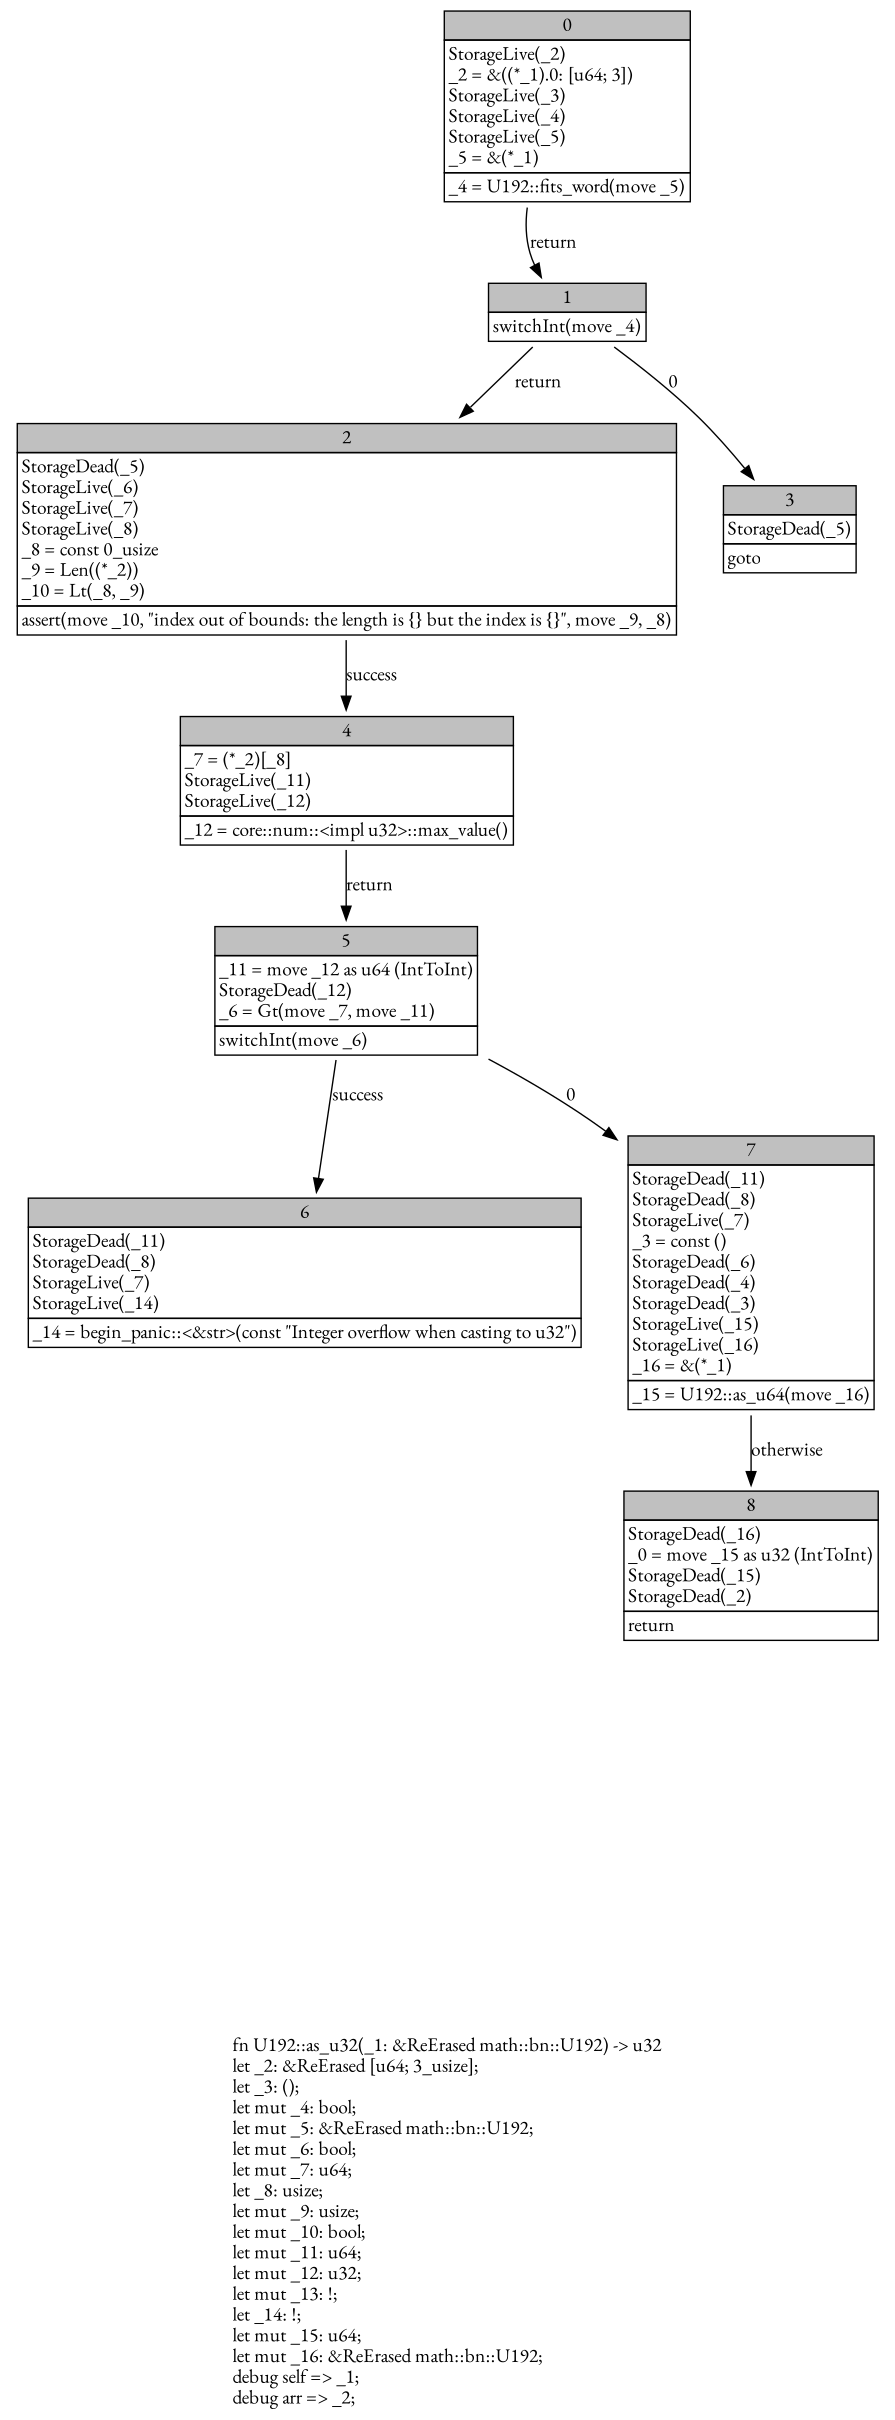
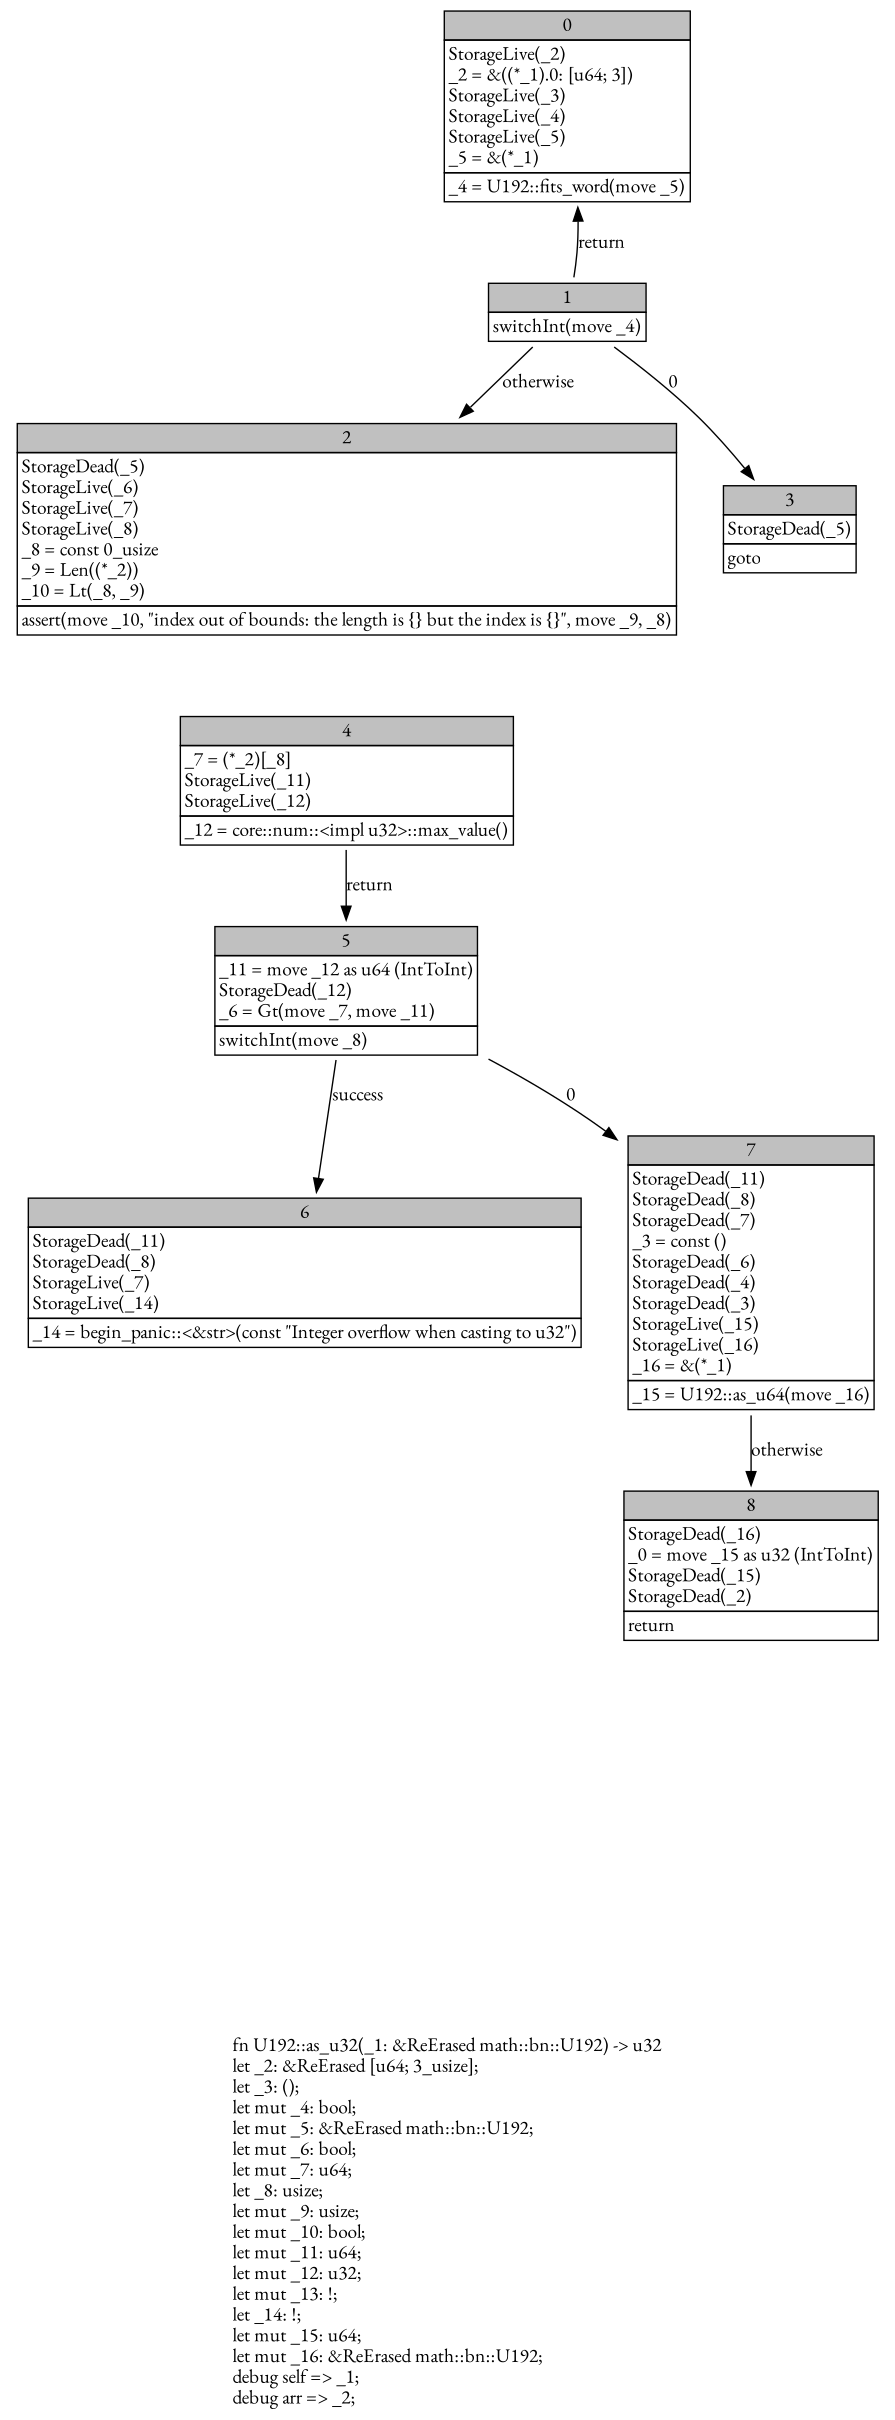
(527, 237) -> (577, 249)
(538, 382) -> (538, 382)
(346, 668) -> none
(294, 1040) -> (294, 1040)
(691, 1220) -> (694, 1220)
